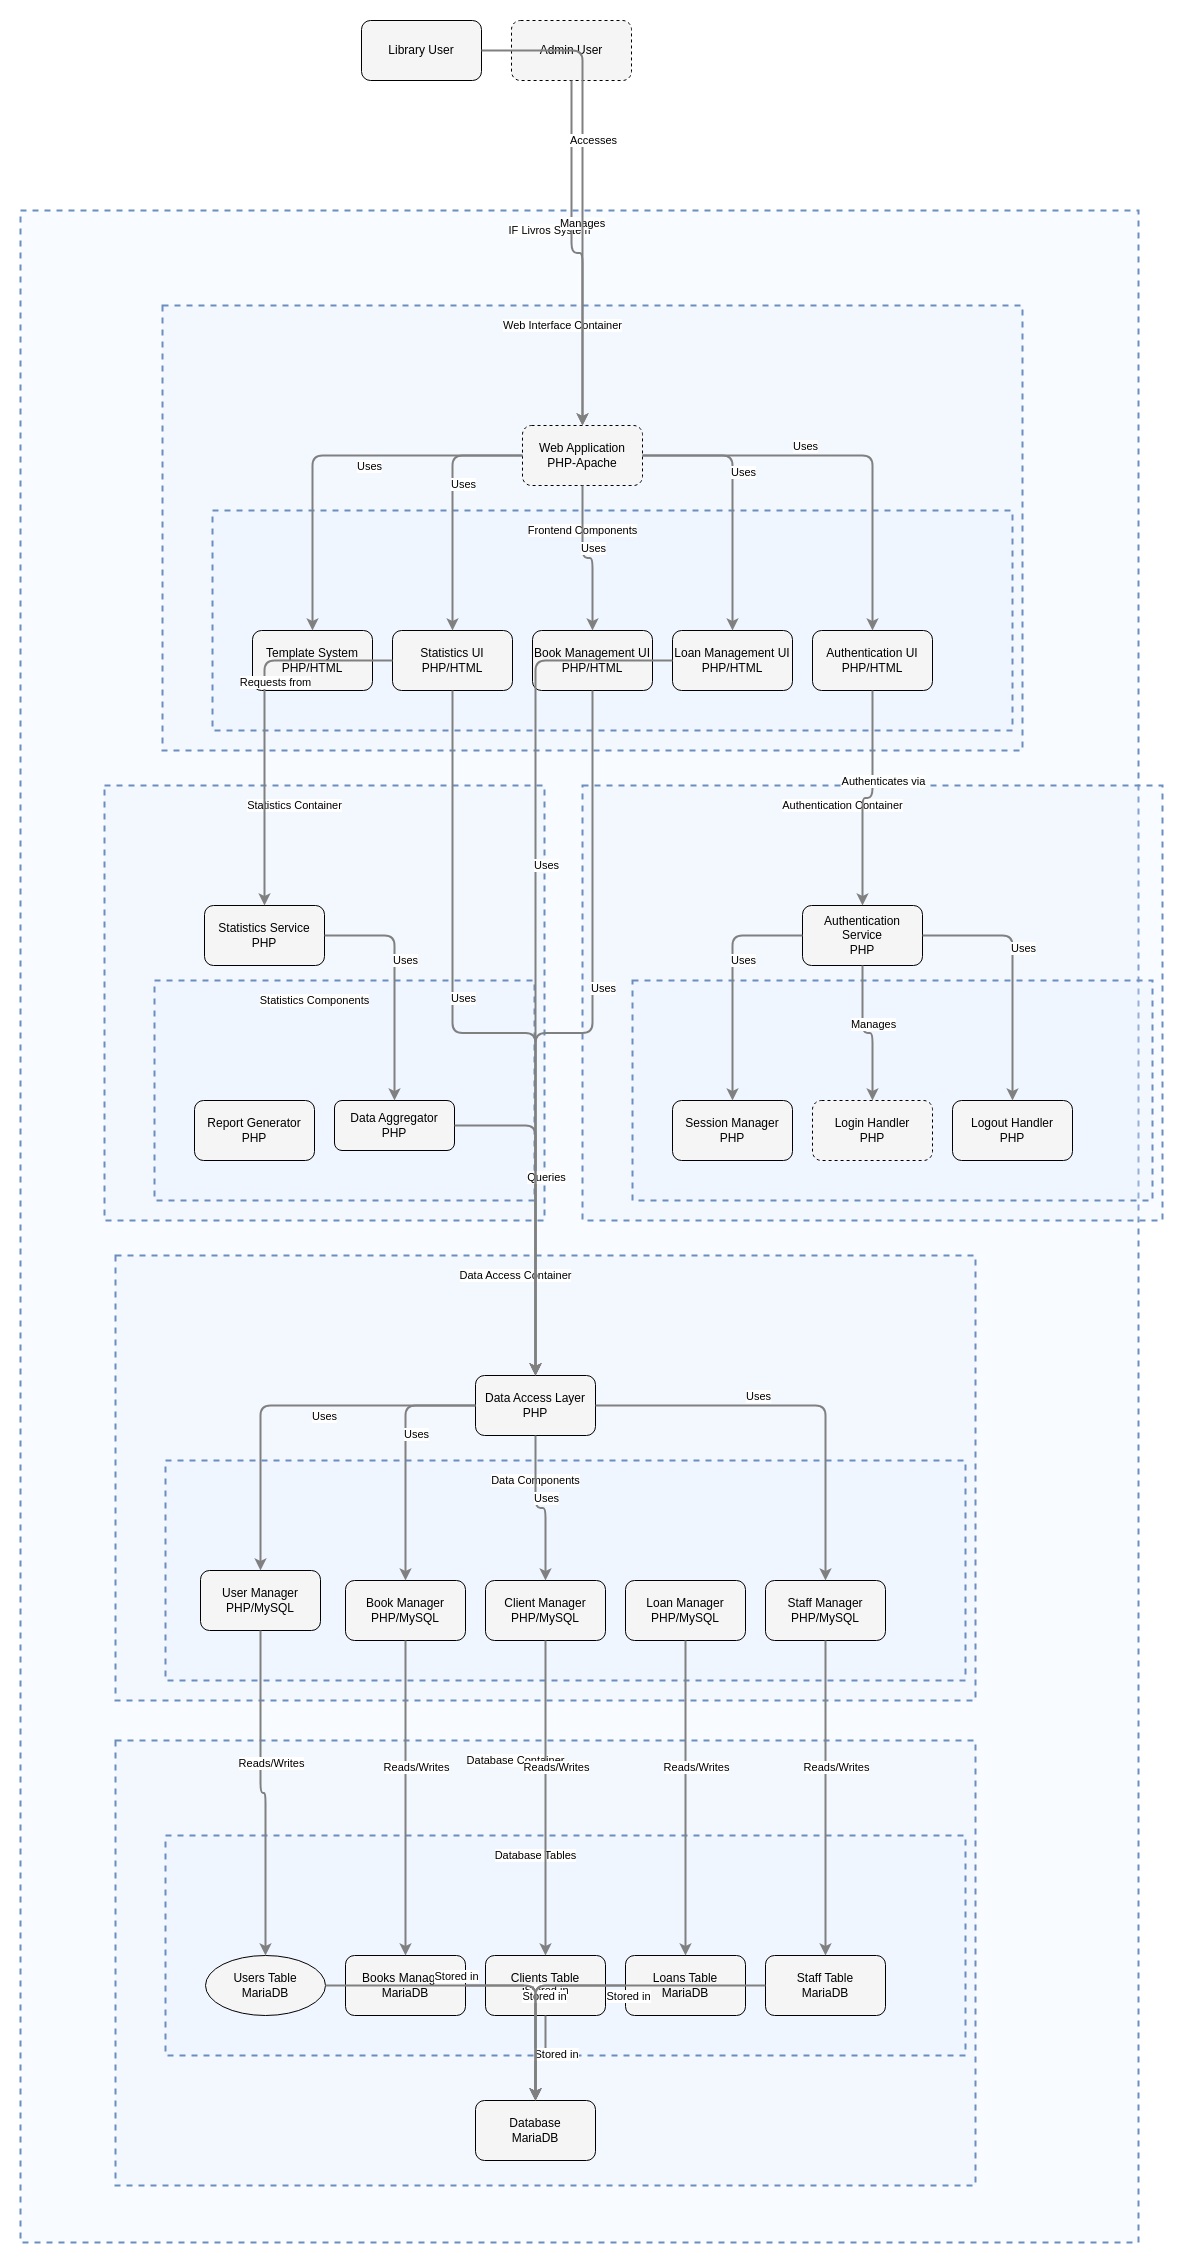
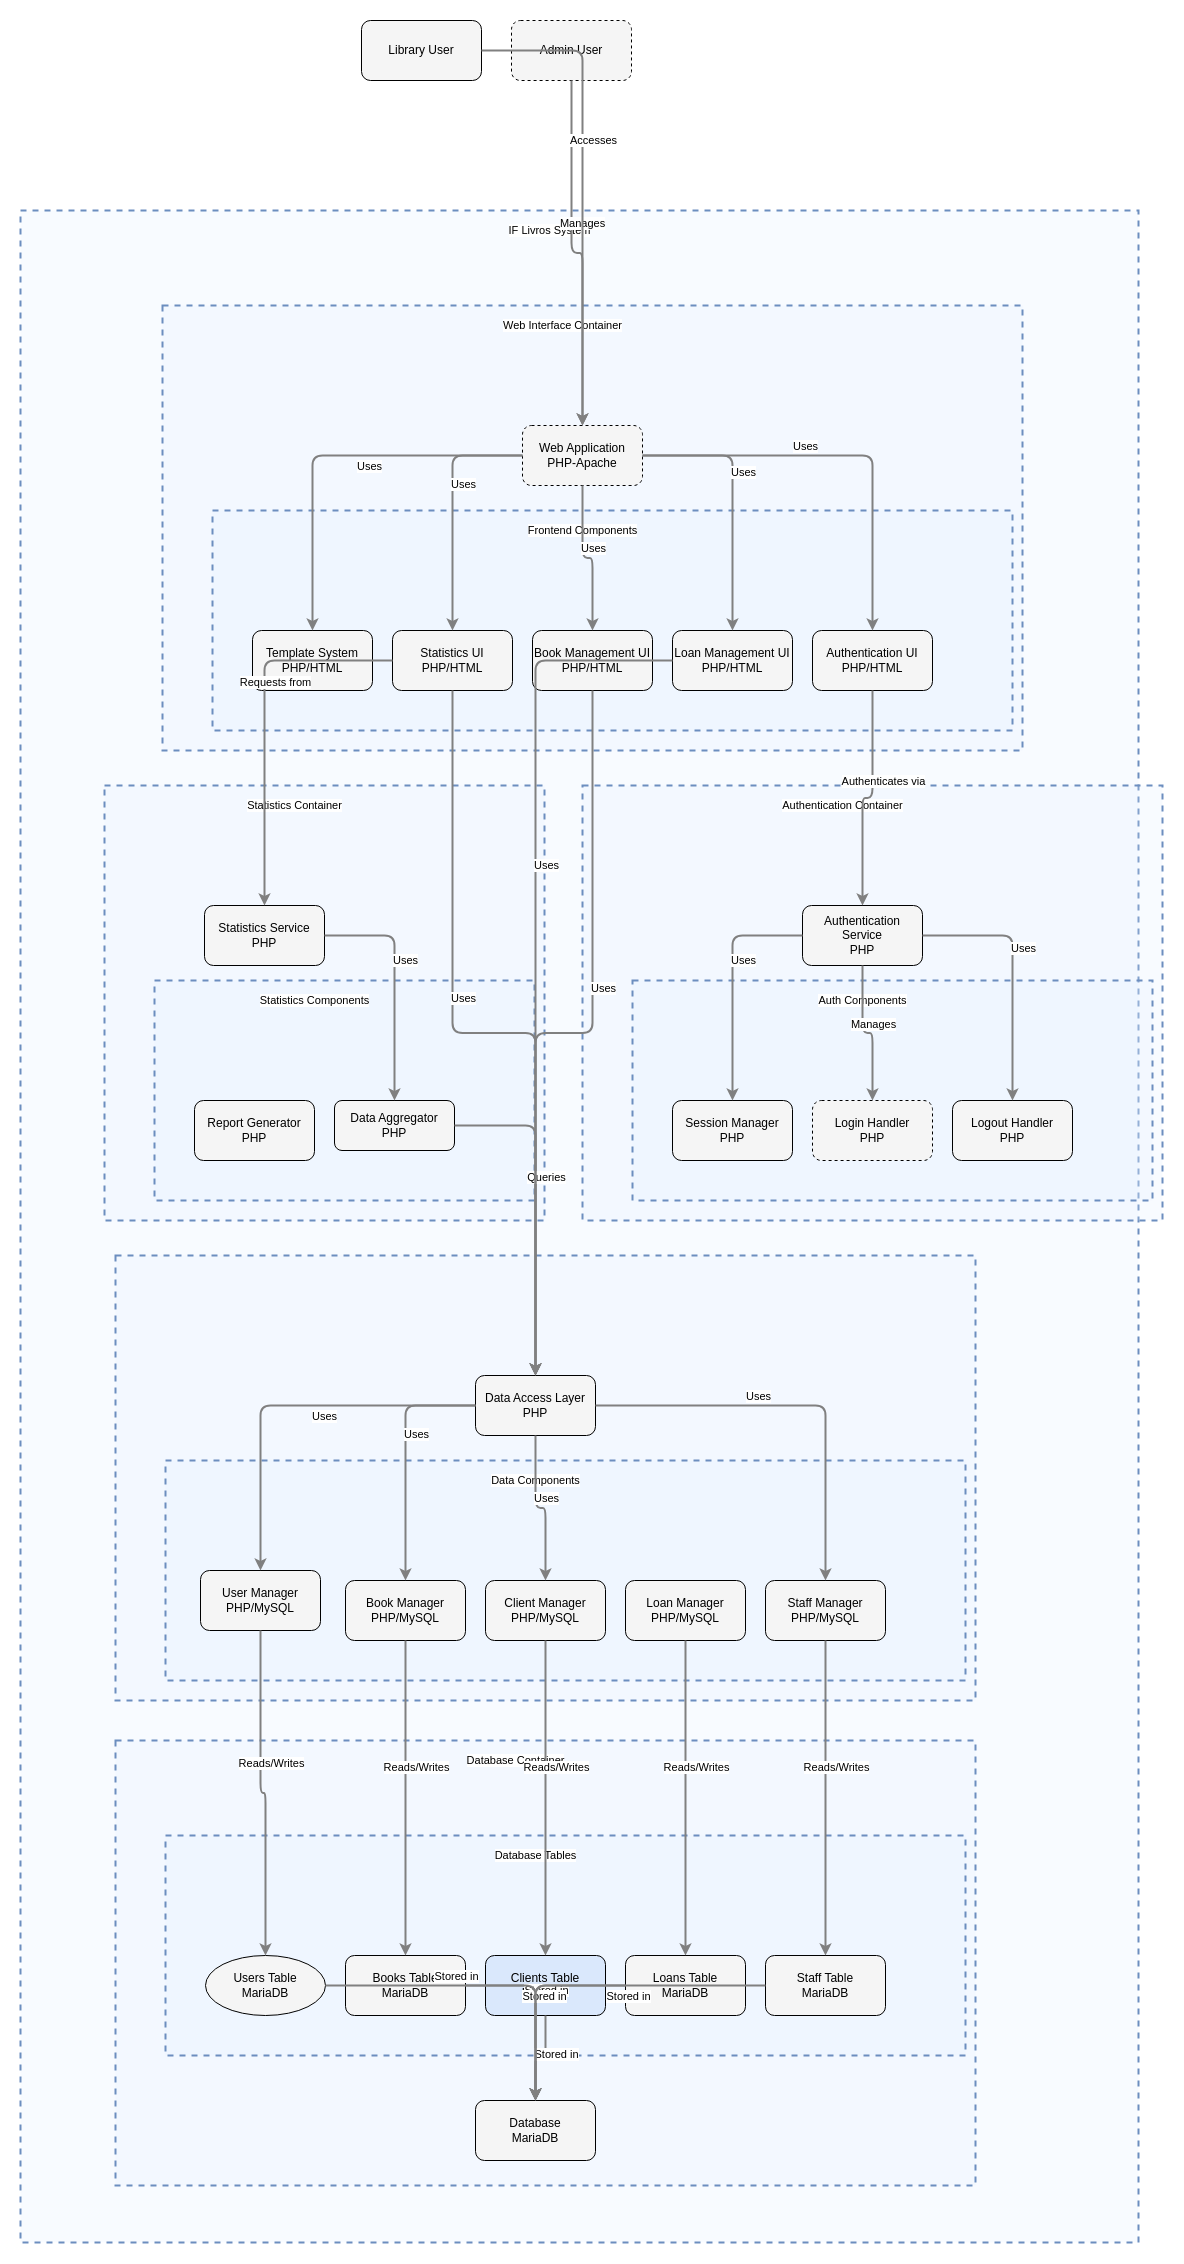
none -> (863, 1001)
(516, 1276) -> none
(406, 1986) -> (406, 1986)
(546, 1986) -> (546, 1986)
